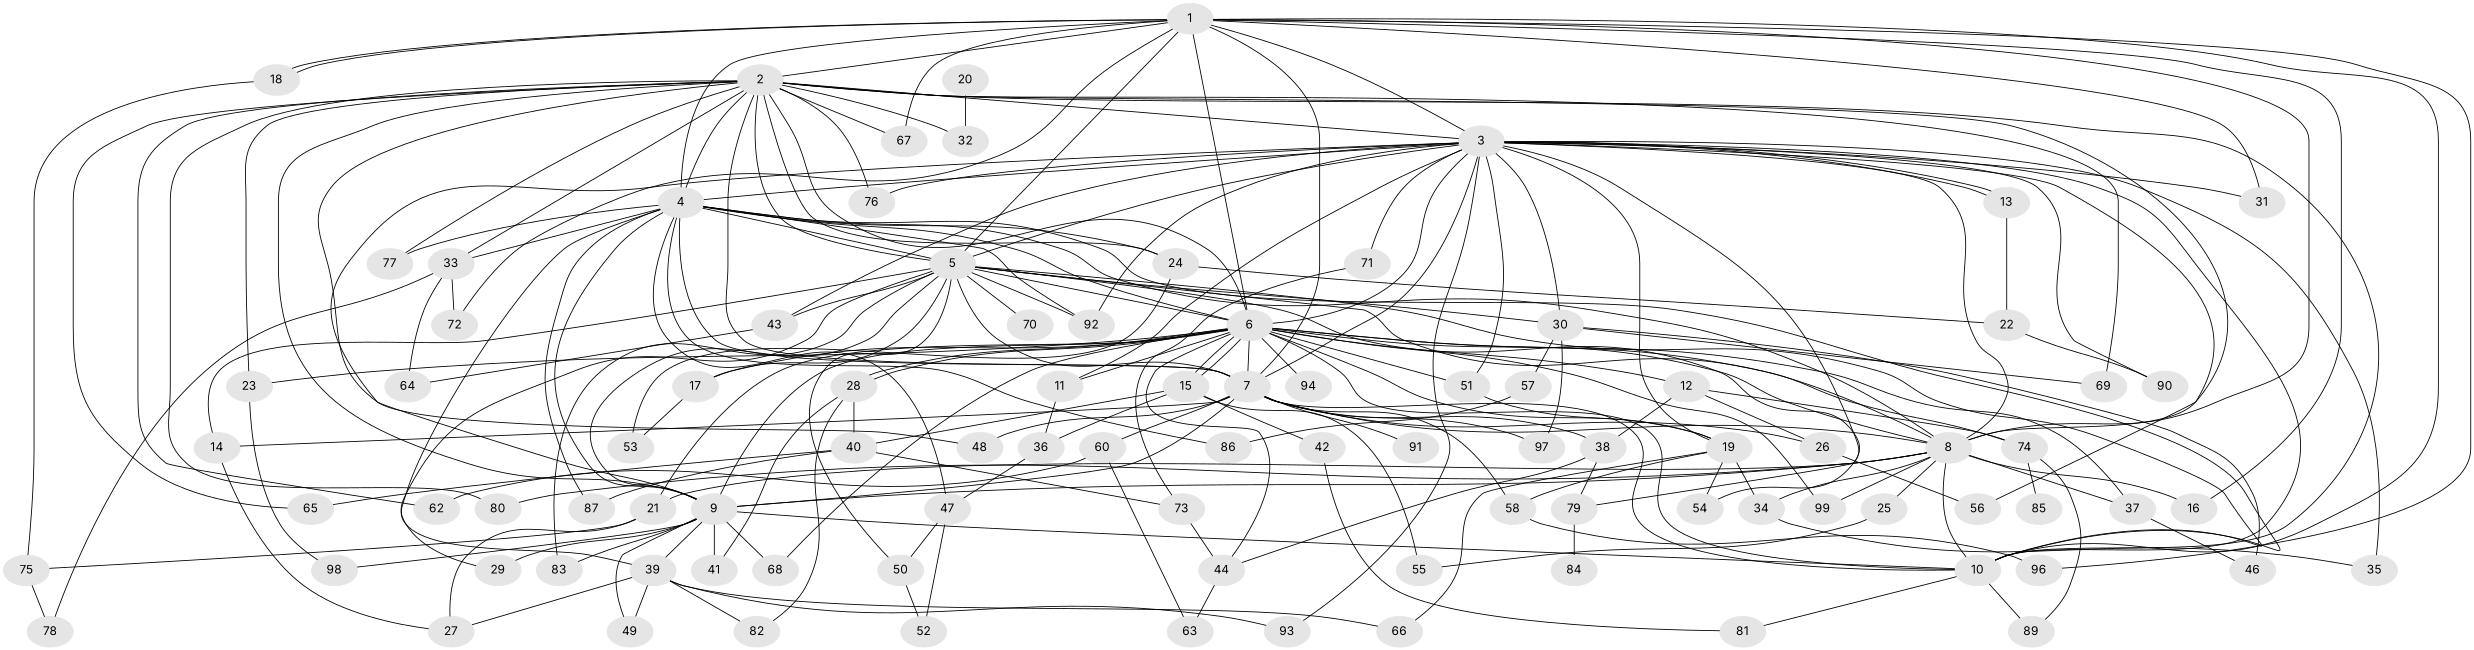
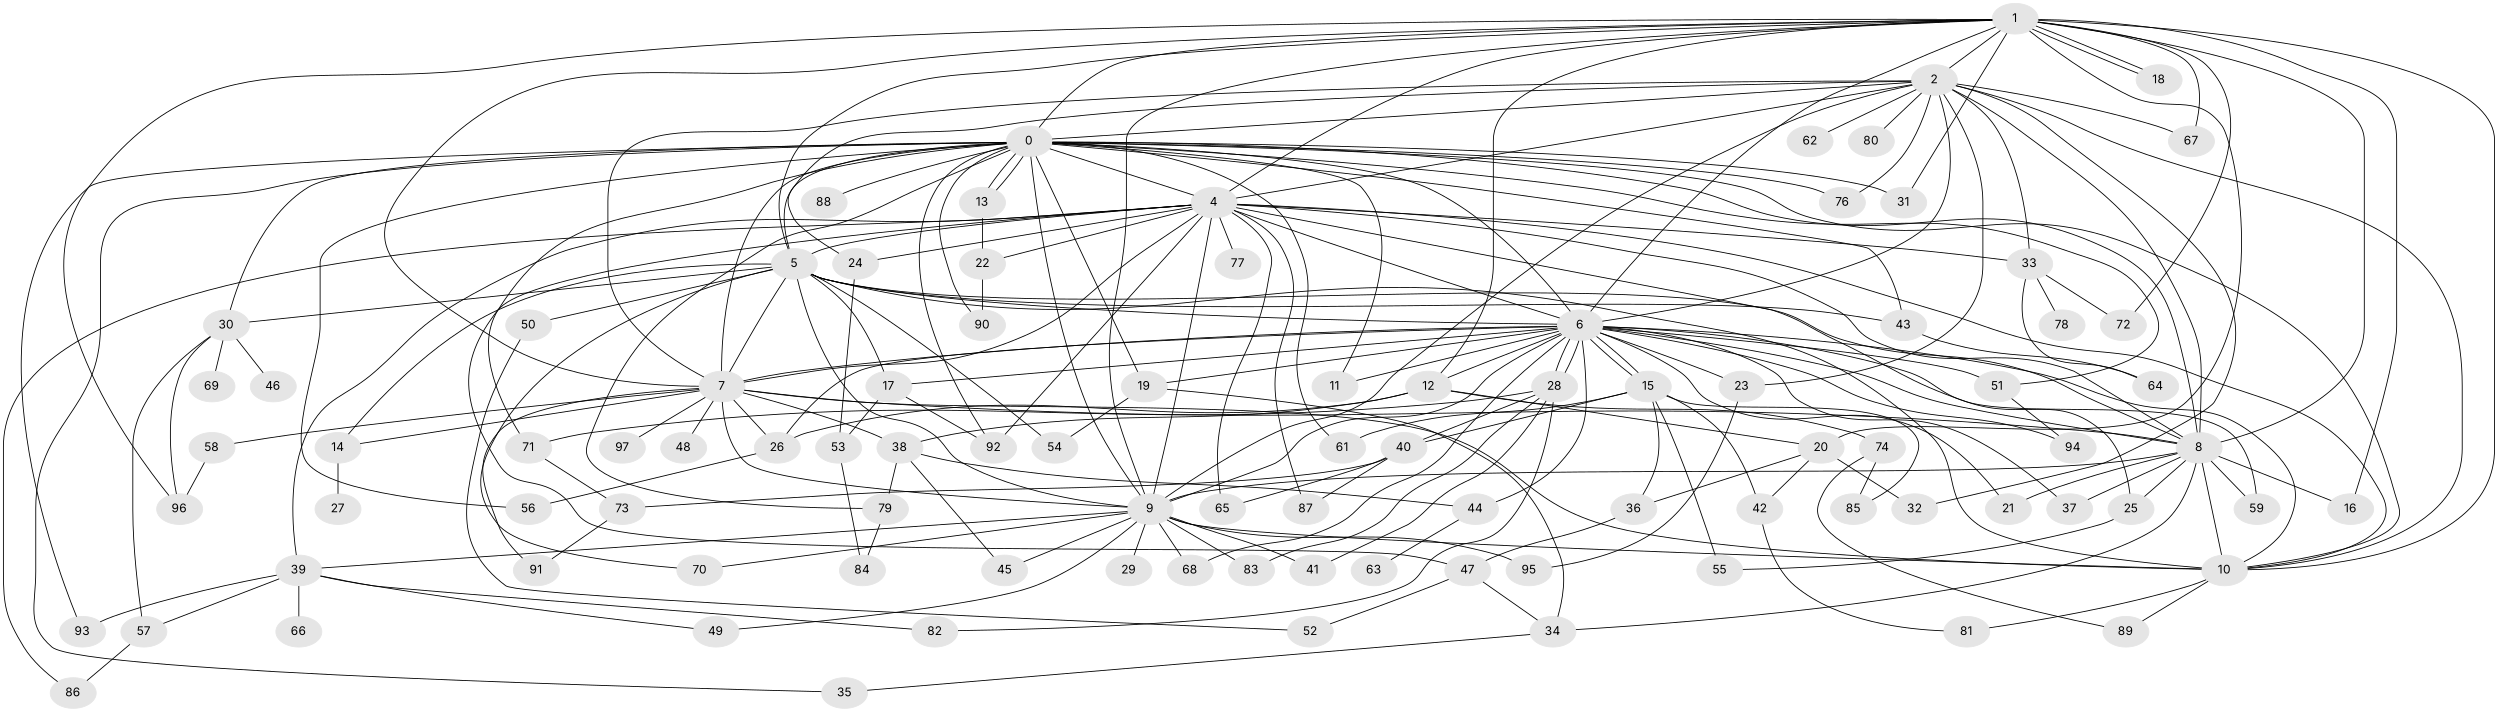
none -> (1371, 63)
none -> (1605, 63)
(1813, 116) -> none
(165, 121) -> (1248, 346)
(1481, 141) -> (1029, 141)
(566, 157) -> none
none -> (824, 203)
(772, 206) -> none
none -> (1666, 290)
(1023, 294) -> (941, 417)
(1591, 297) -> (1098, 233)
none -> (2227, 335)
(1644, 352) -> (1159, 341)
(583, 368) -> none
(601, 371) -> (1411, 492)
(1561, 388) -> (172, 409)
none -> (1836, 409)
none -> (794, 414)
(432, 415) -> none
(1051, 417) -> (1727, 478)
none -> (1625, 417)
(1597, 418) -> (2035, 417)
(1103, 448) -> none
none -> (1343, 448)
(1222, 471) -> none
(1618, 472) -> none
none -> (1791, 478)
(1493, 490) -> none
(1823, 509) -> (2257, 509)
none -> (851, 514)
(516, 530) -> none
(924, 540) -> (1510, 601)
none -> (925, 540)
(2193, 540) -> none
(1205, 544) -> (579, 540)
(26, 570) -> none
(335, 570) -> (1529, 570)
none -> (1005, 570)
(552, 601) -> (221, 601)
